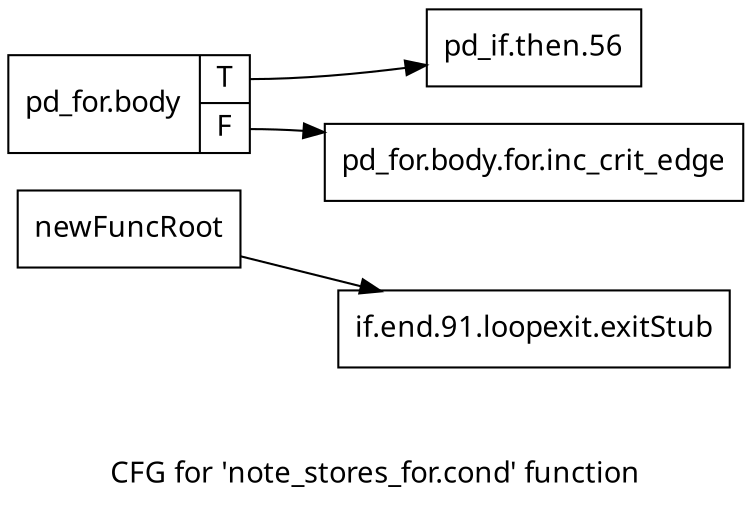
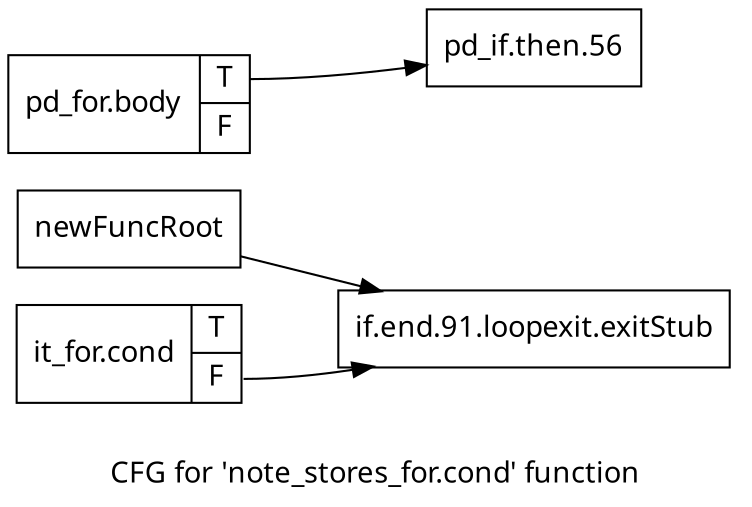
(534, 162) -> none
none -> (129, 354)
